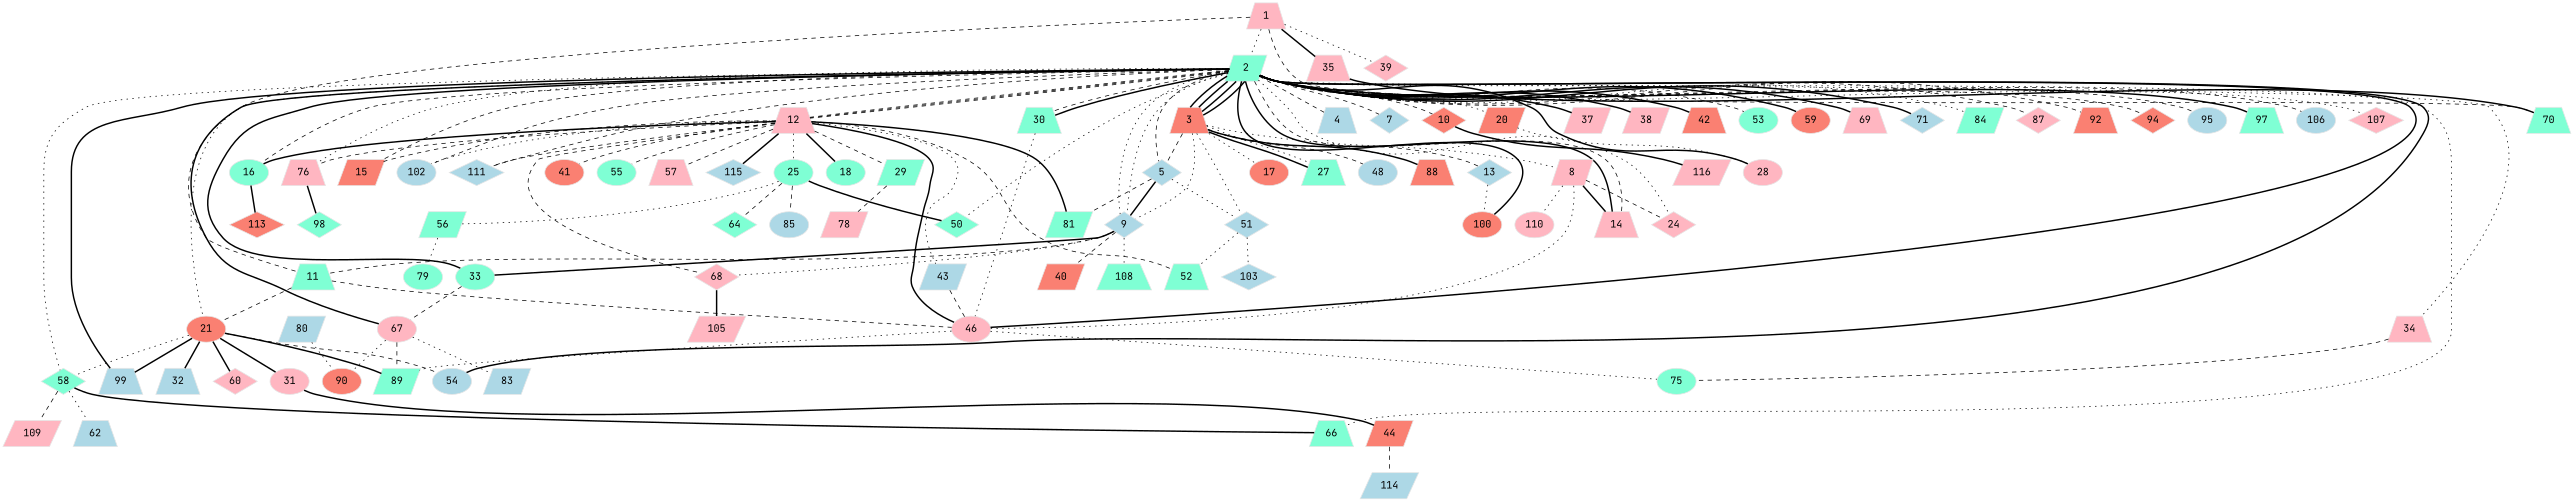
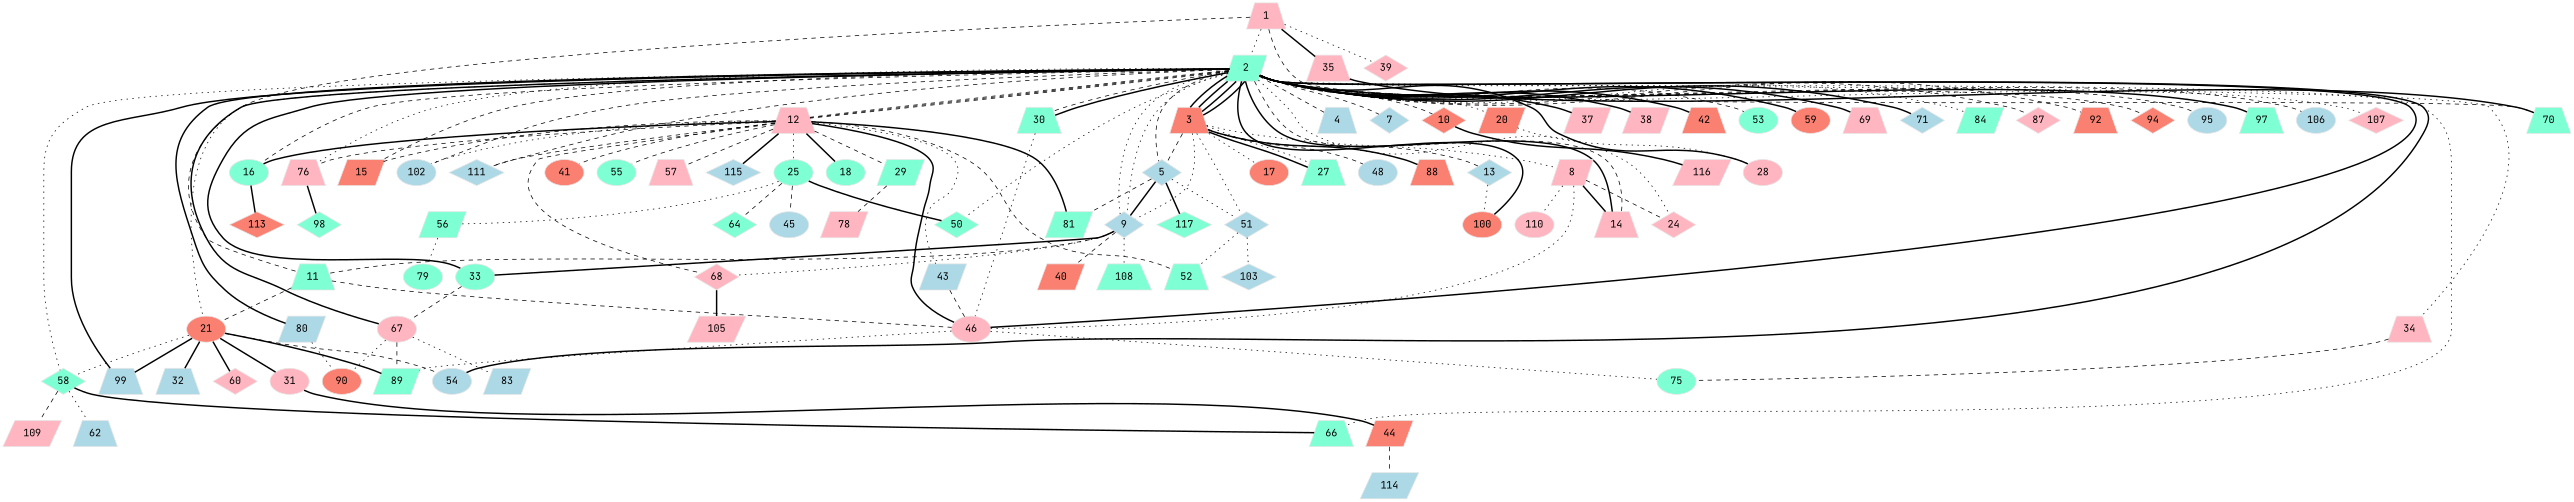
none -> (580, 80)
(789, 225) -> (789, 225)
none -> (1184, 225)
